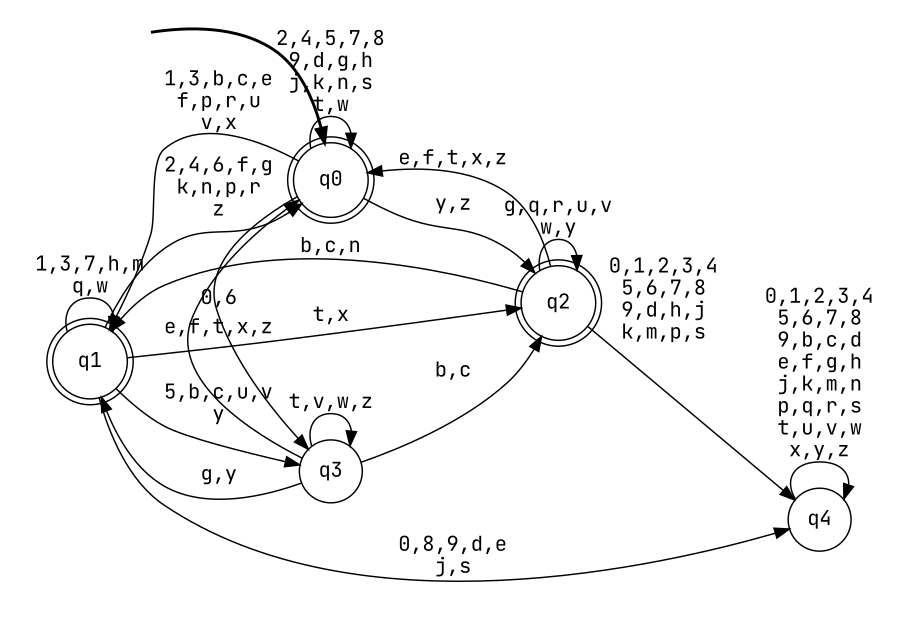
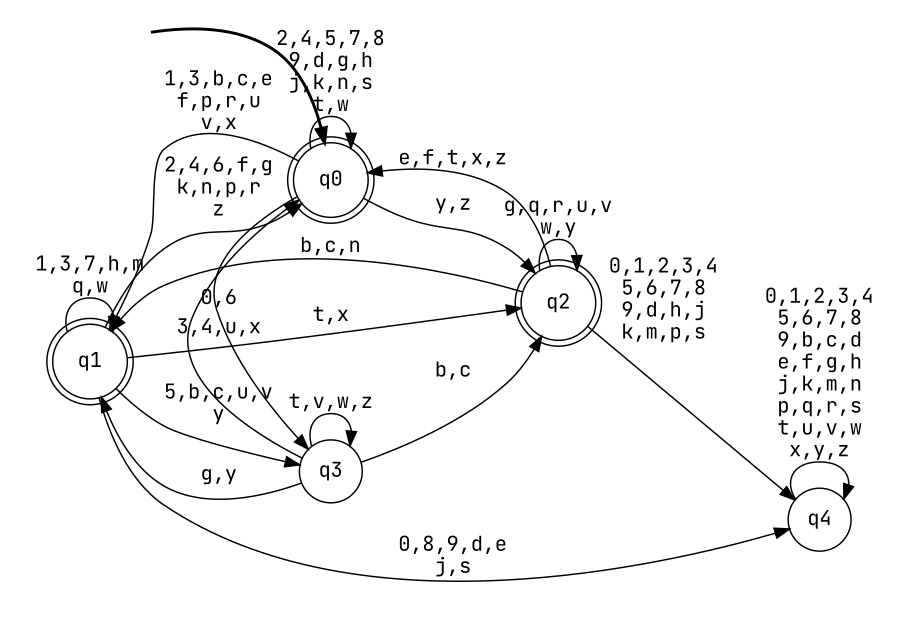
(219, 328) -> (219, 328)
